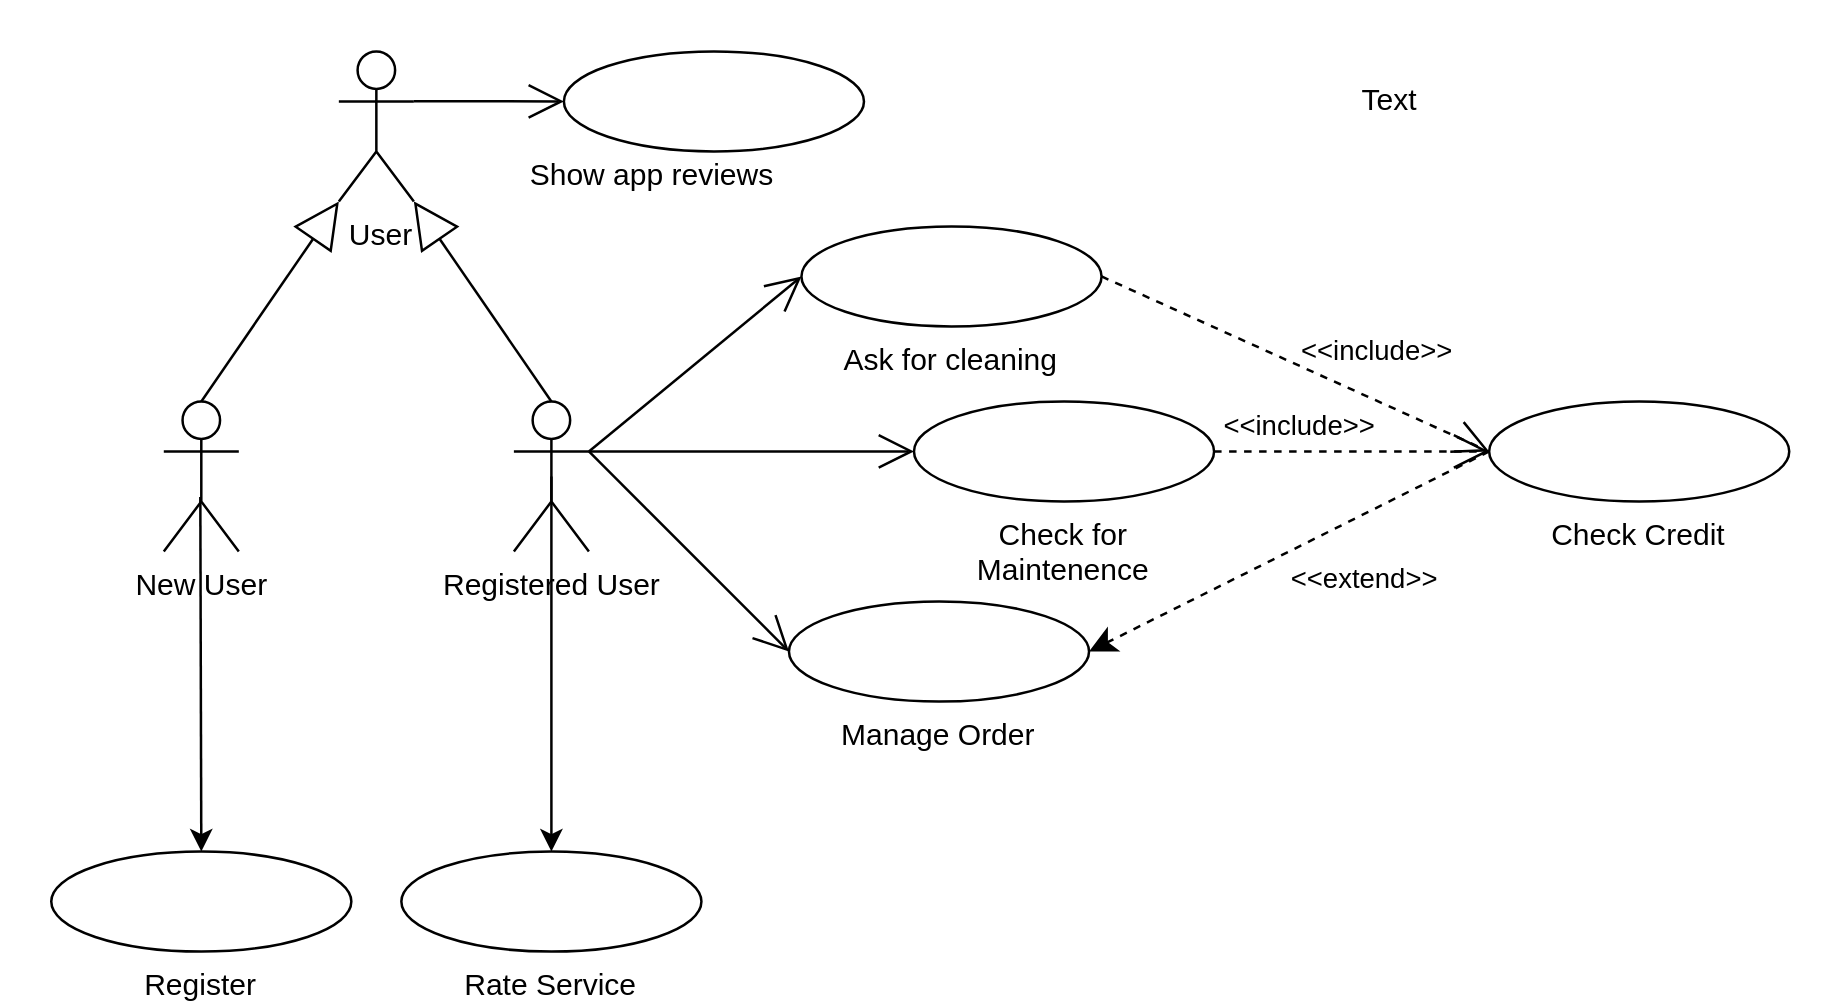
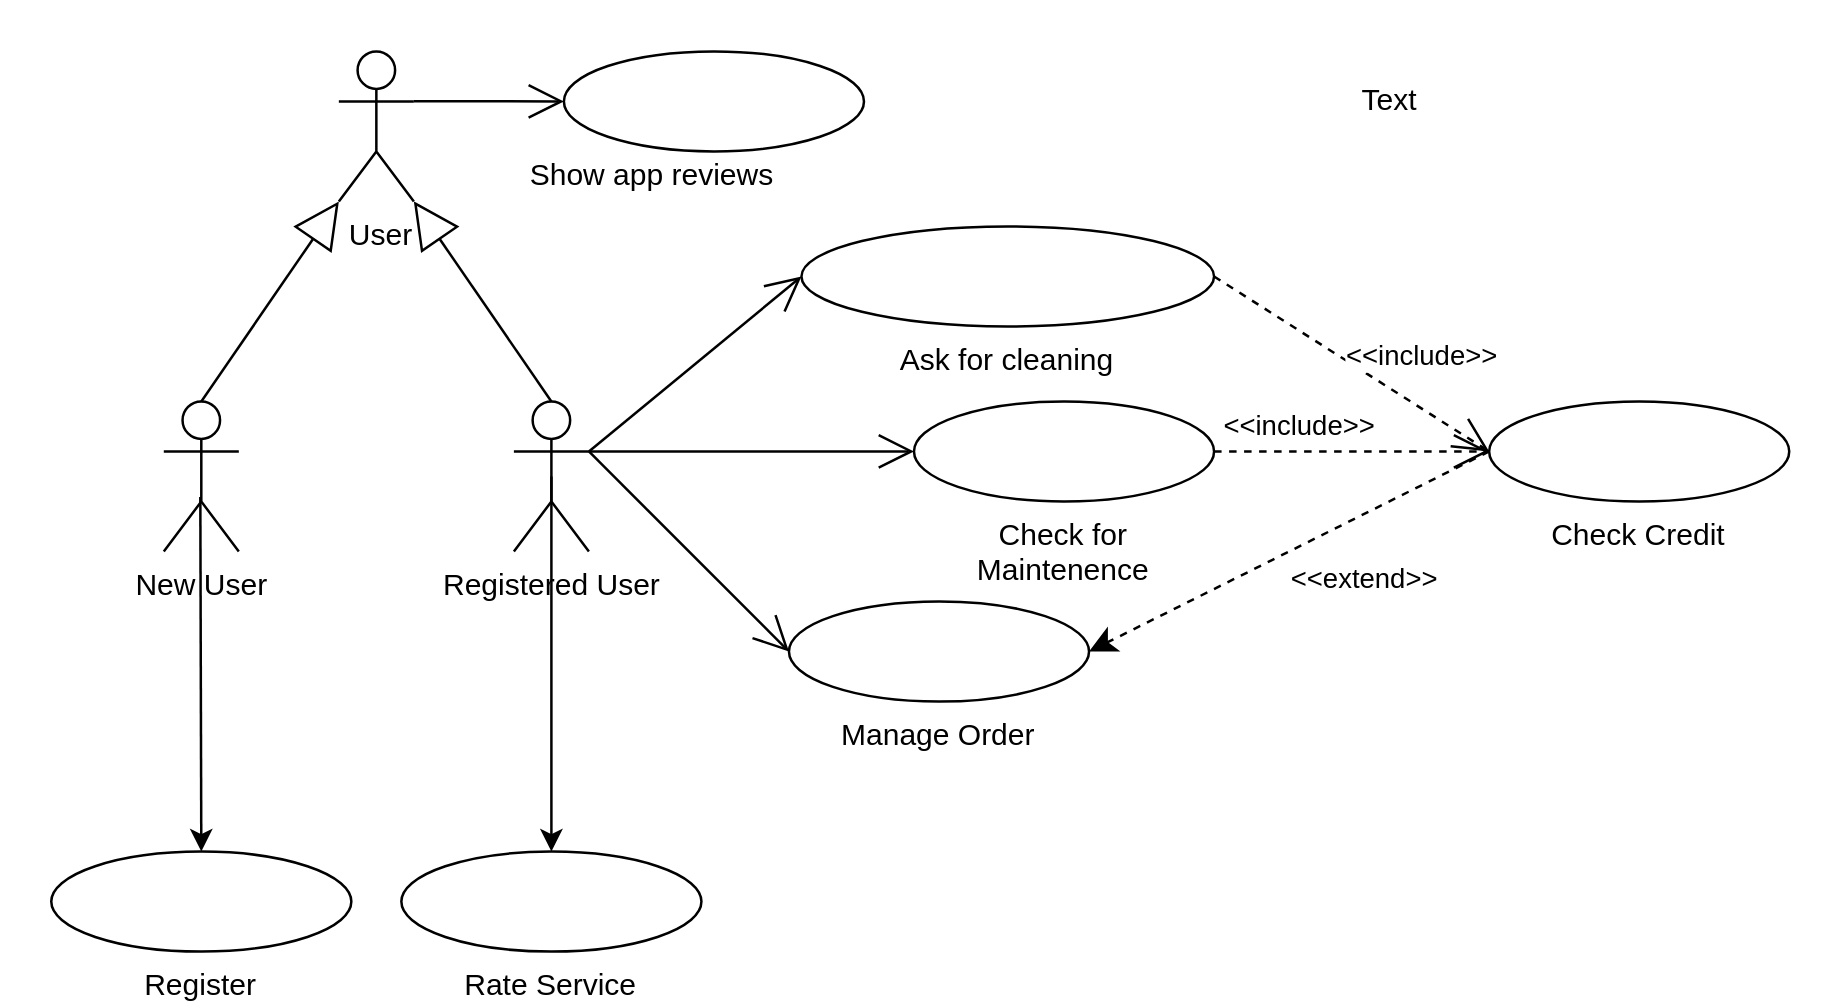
(951, 276) -> (1008, 276)
